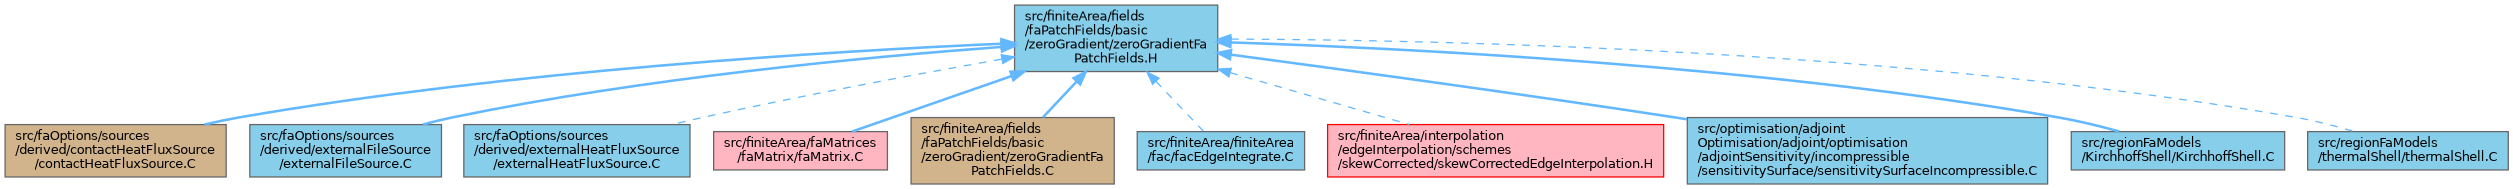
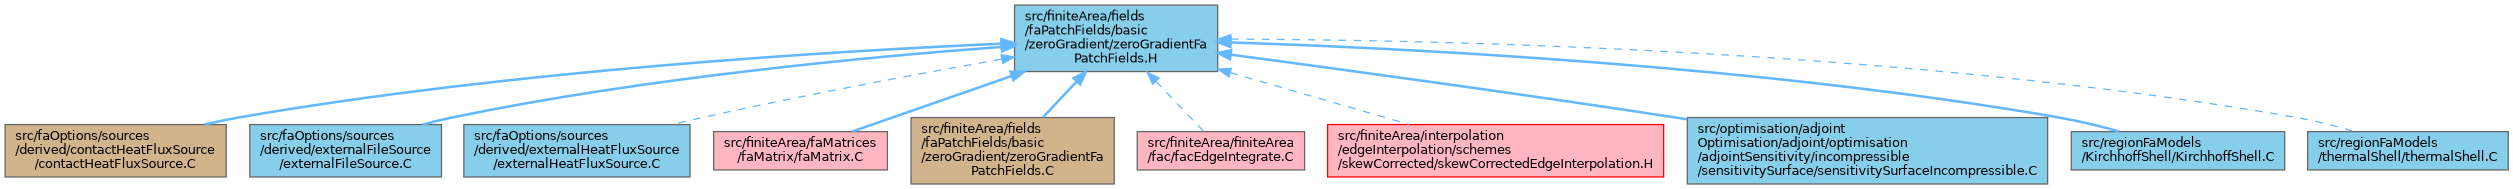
(1221, 151) -> (1221, 151)
